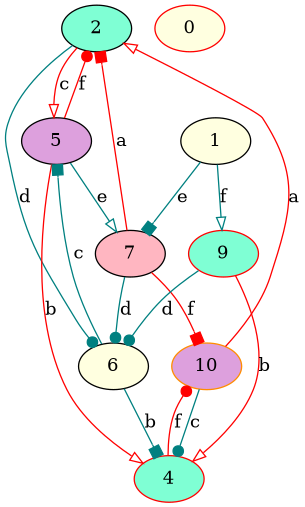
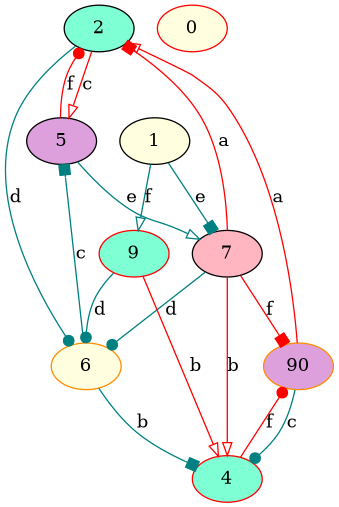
(47, 325) -> (227, 360)
(114, 366) -> (86, 366)
(207, 366) -> (298, 366)
